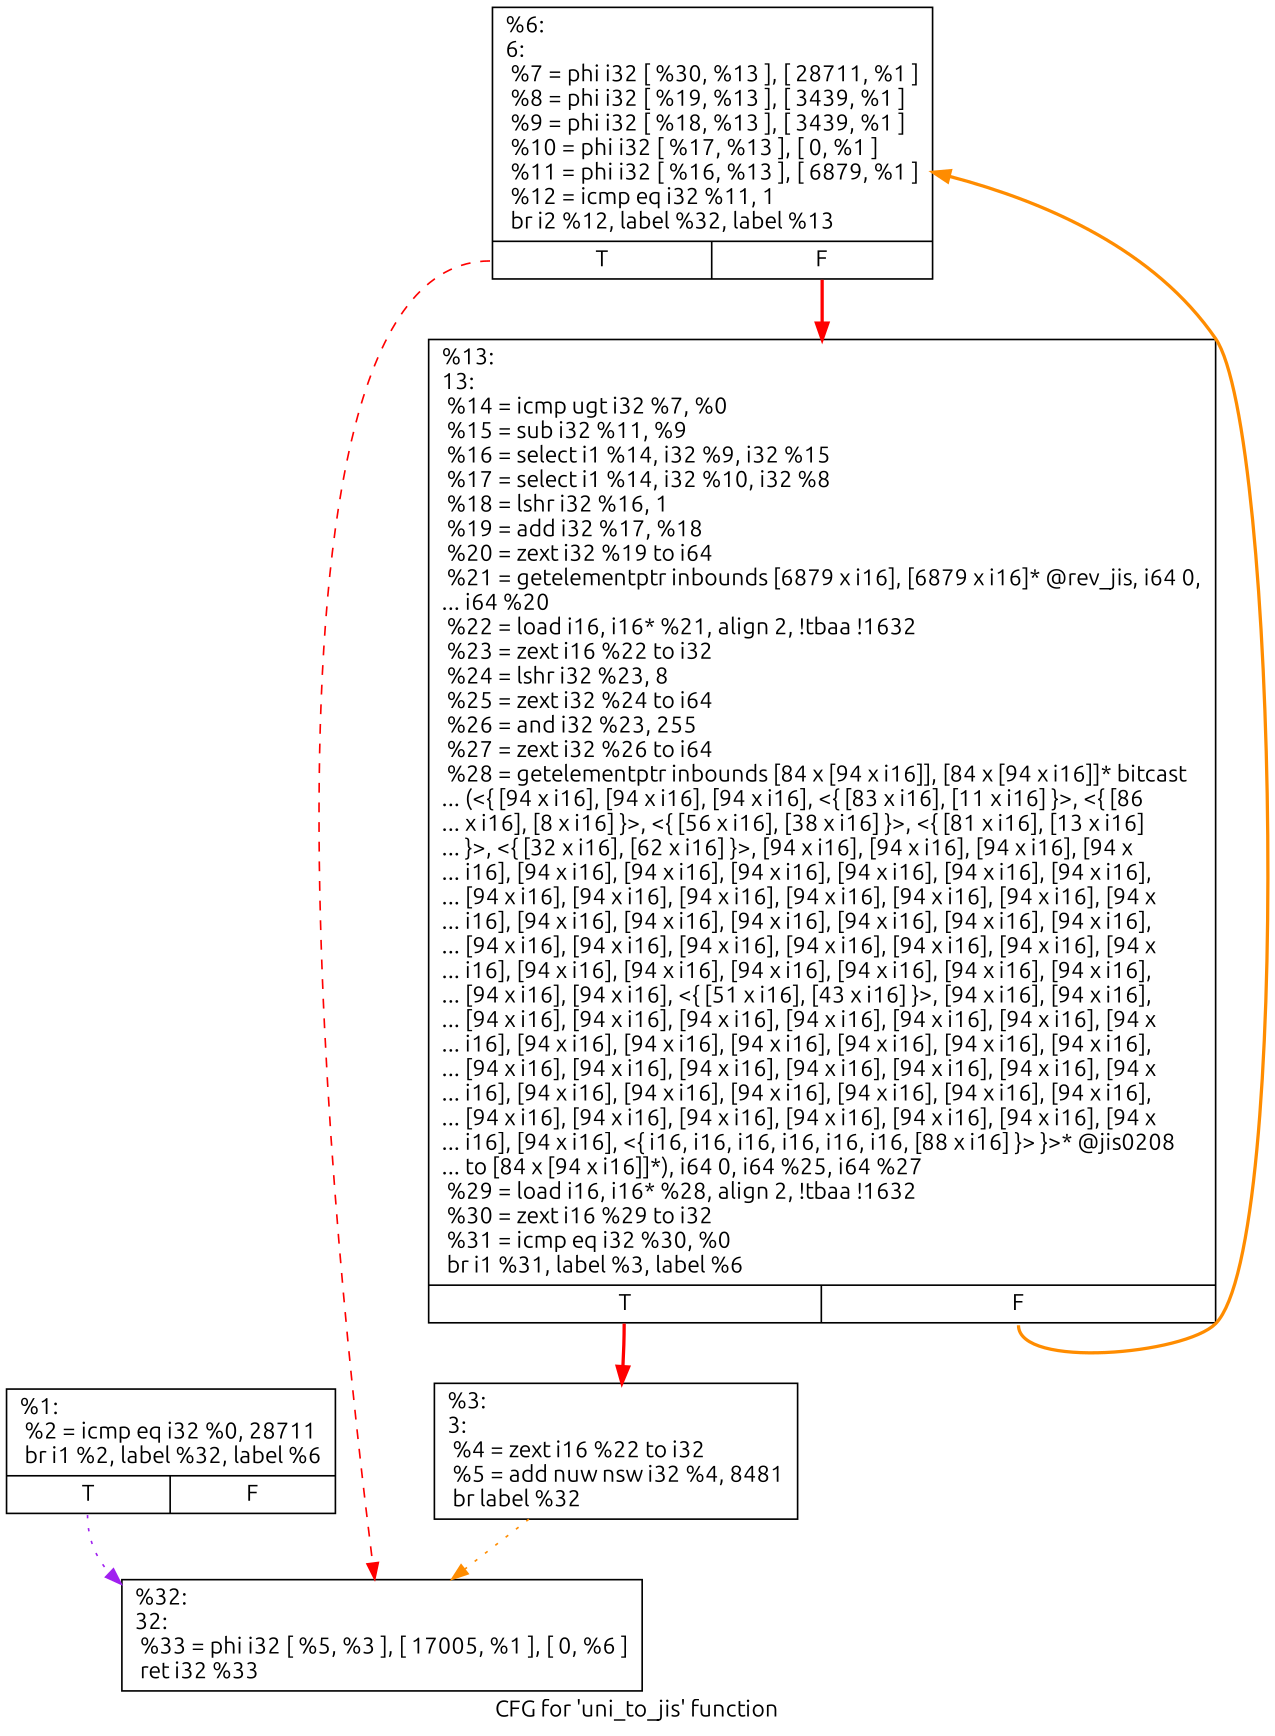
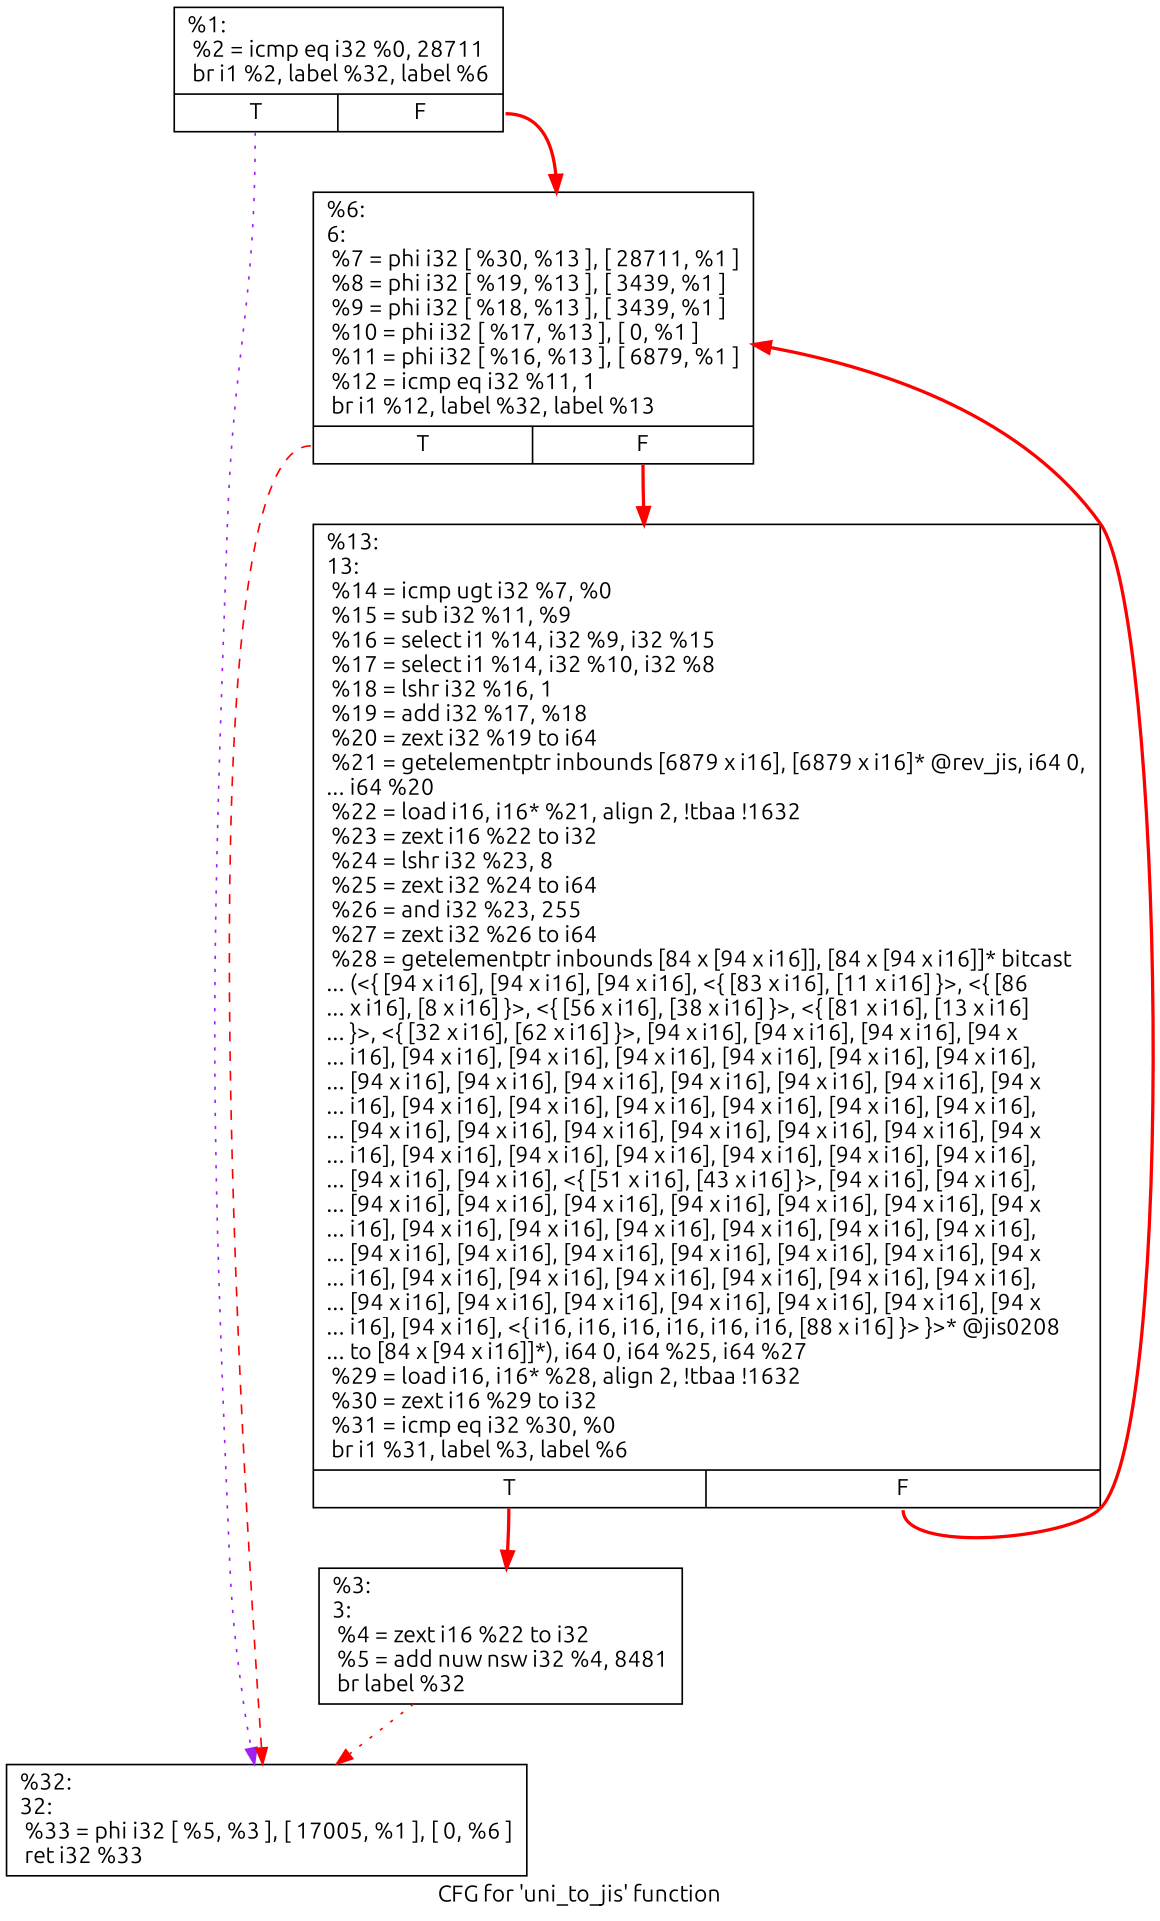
none -> (543, 133)
(671, 222) -> (492, 407)
(1266, 779) -> (1151, 932)
(497, 1544) -> (382, 1729)
